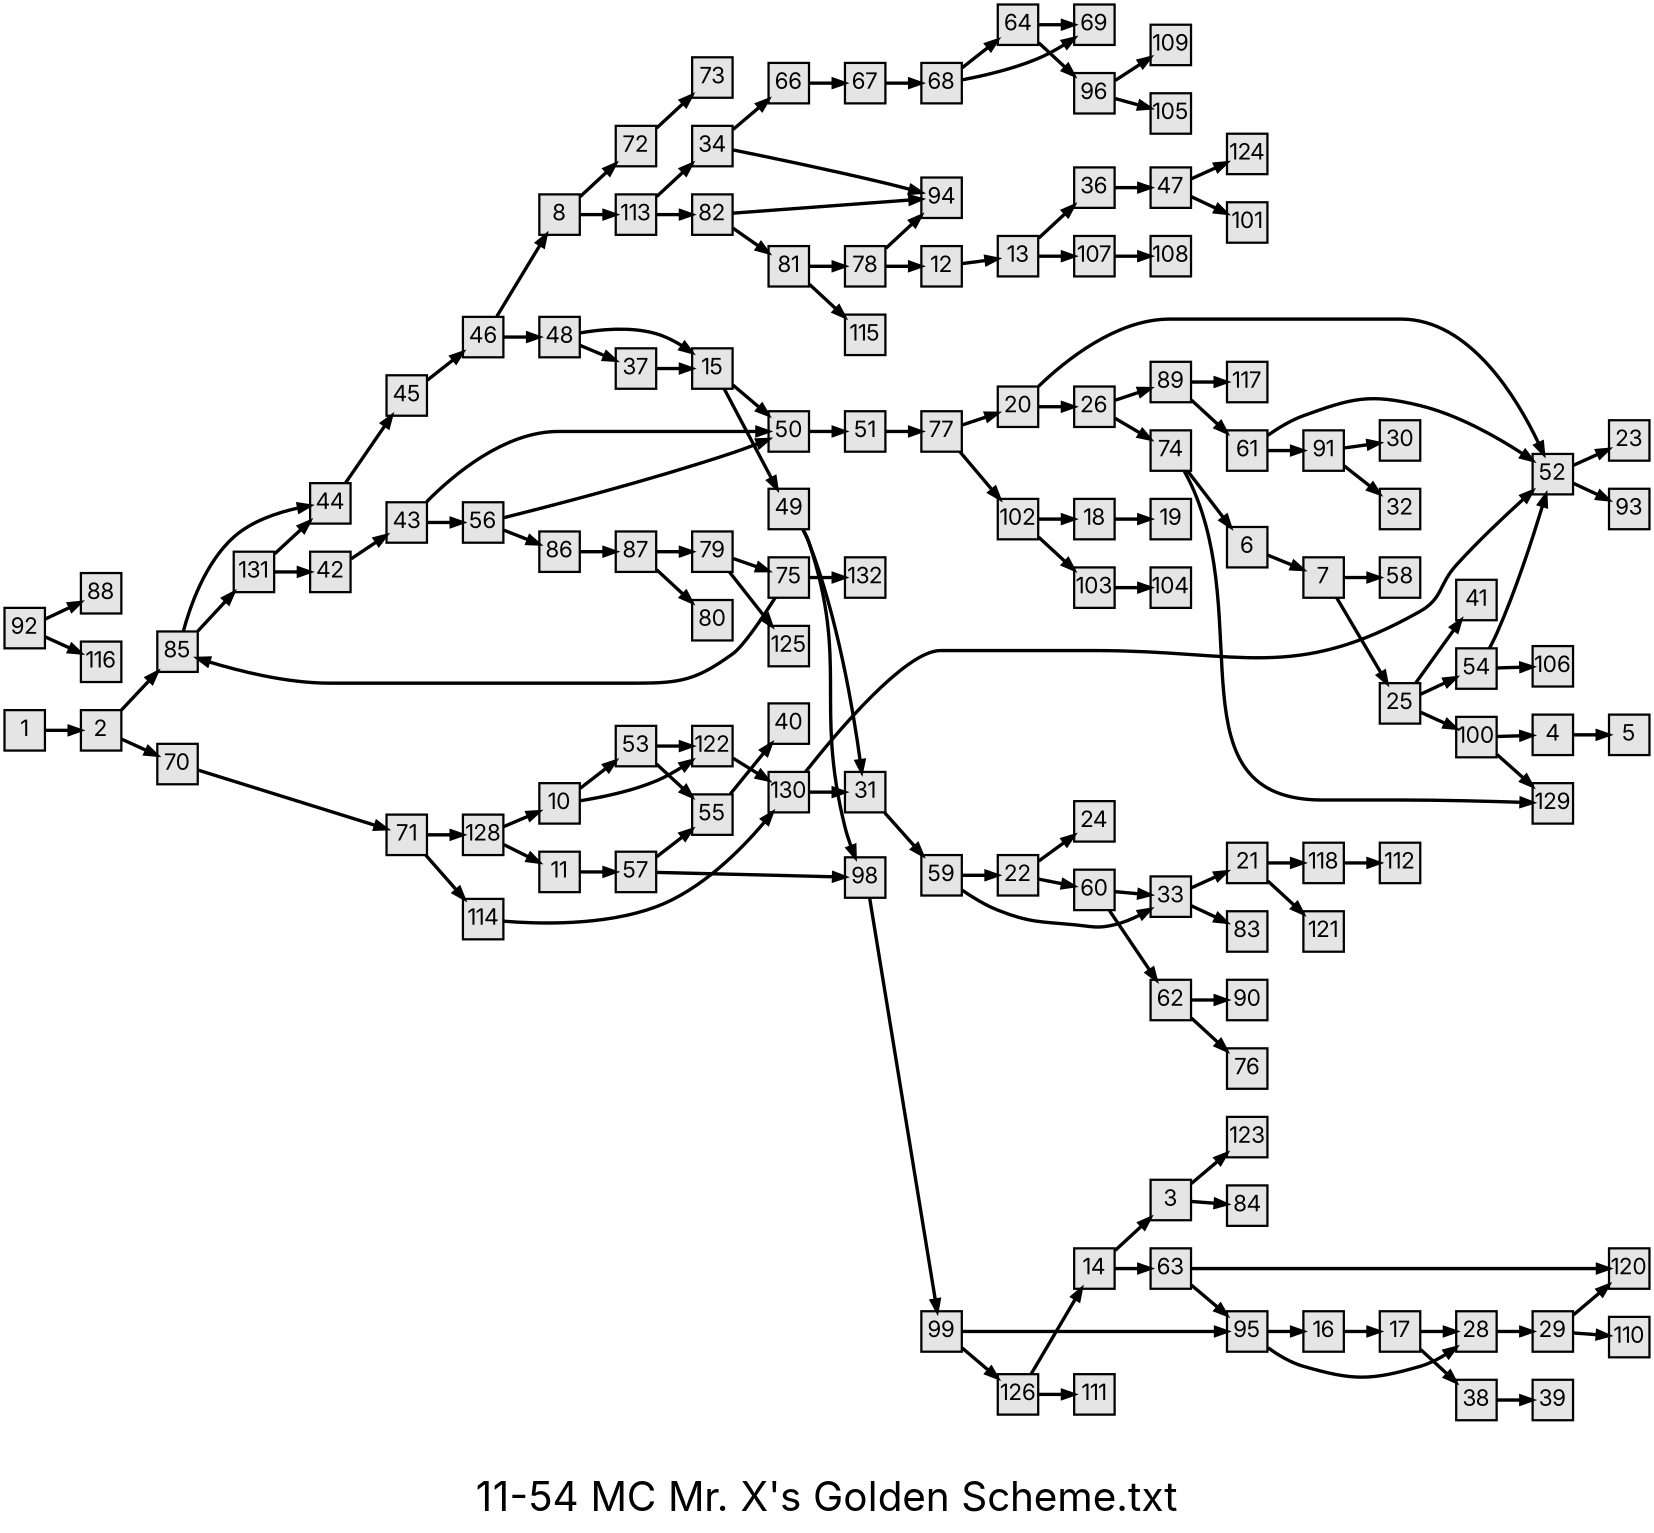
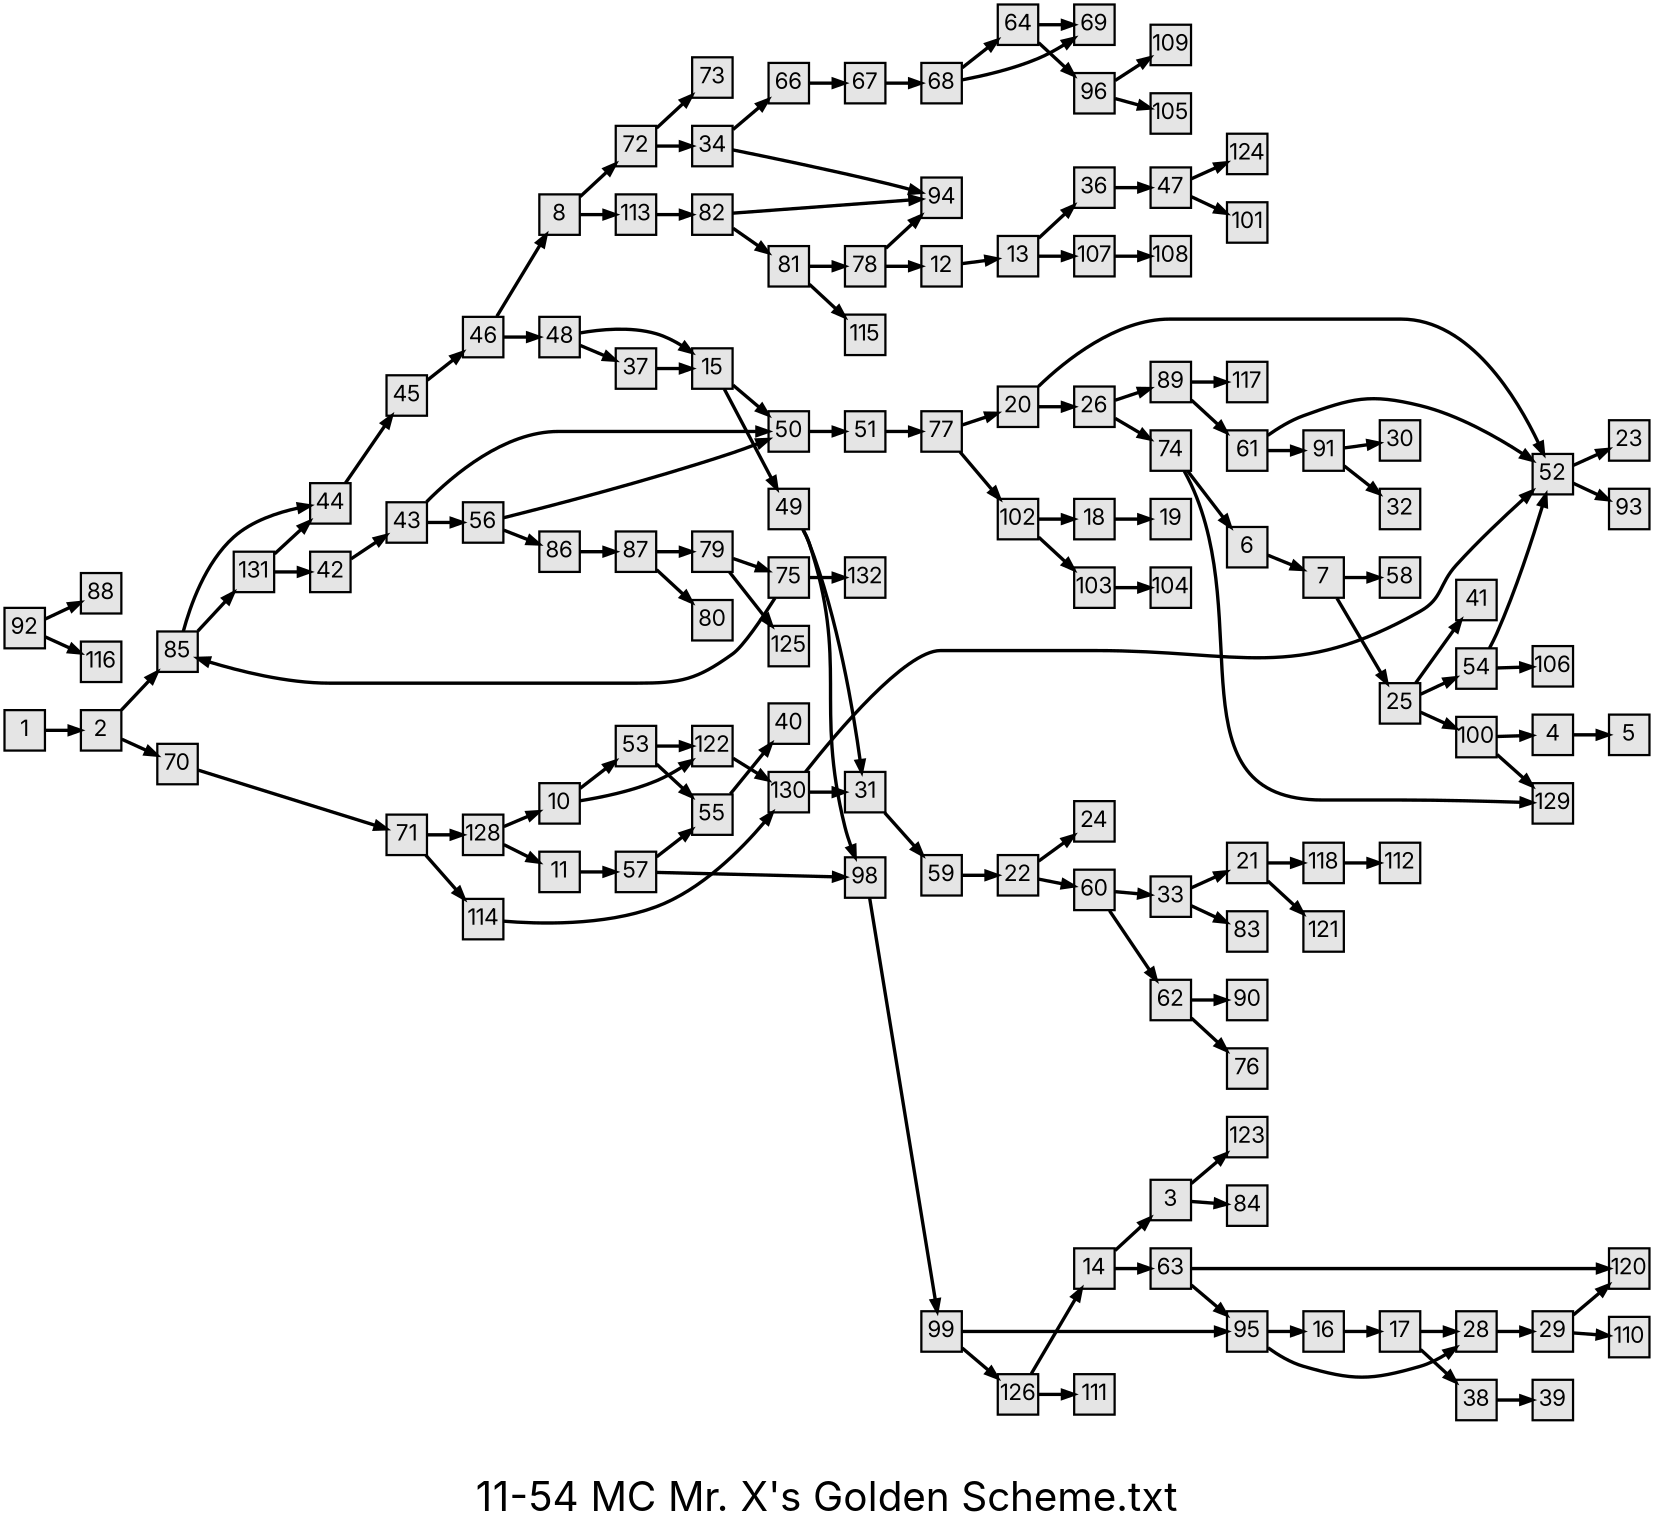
(670, 184) -> (668, 146)
(1049, 923) -> none
